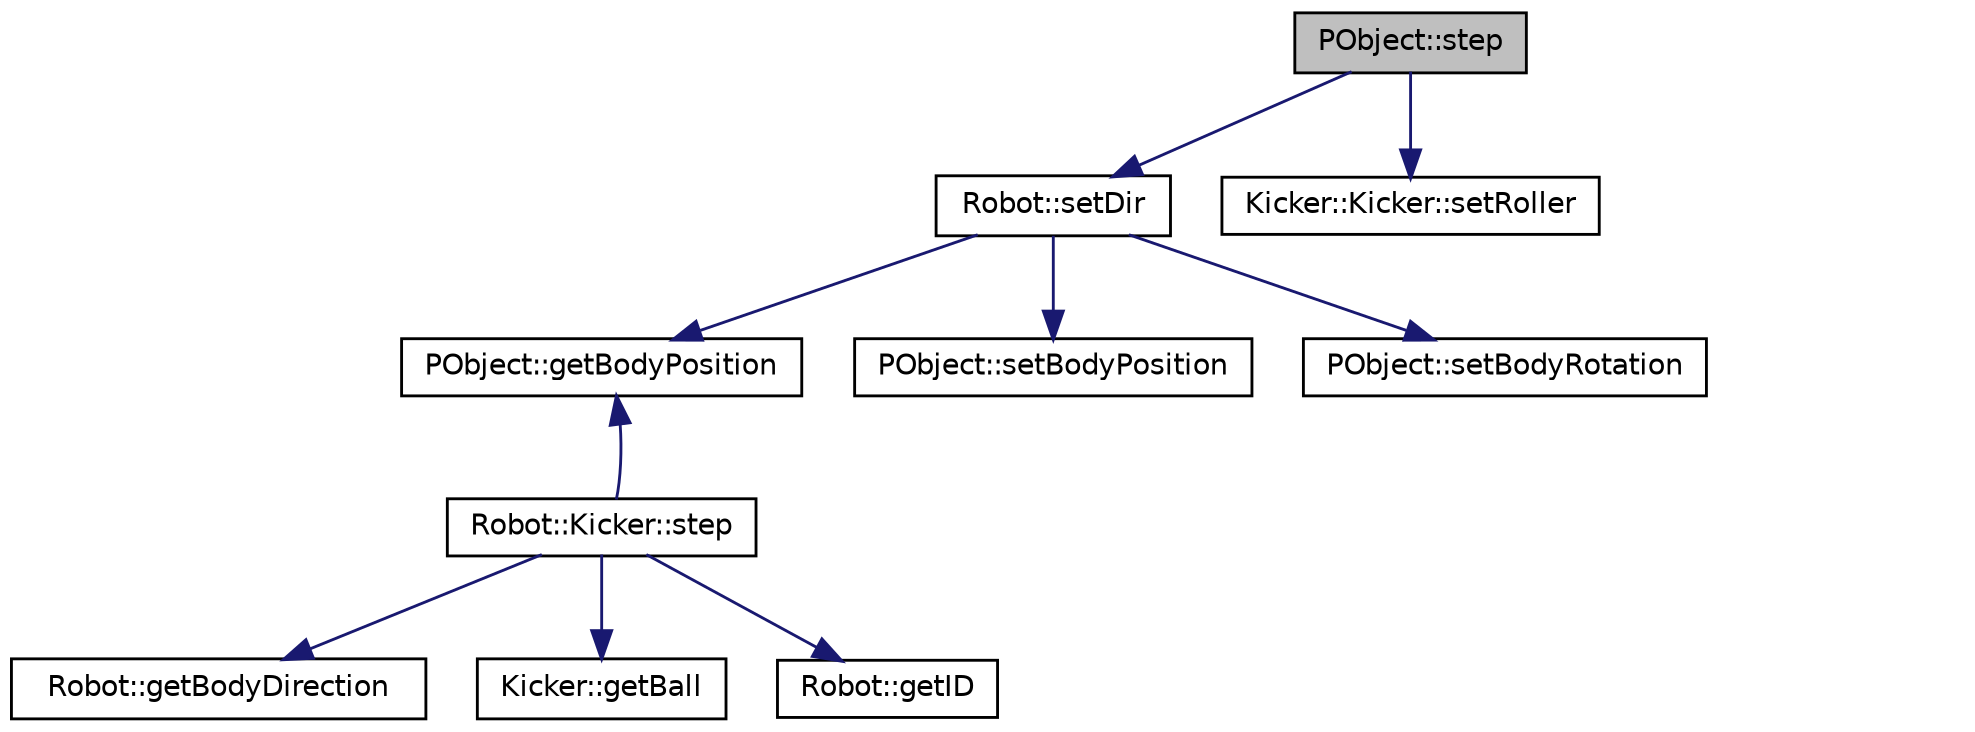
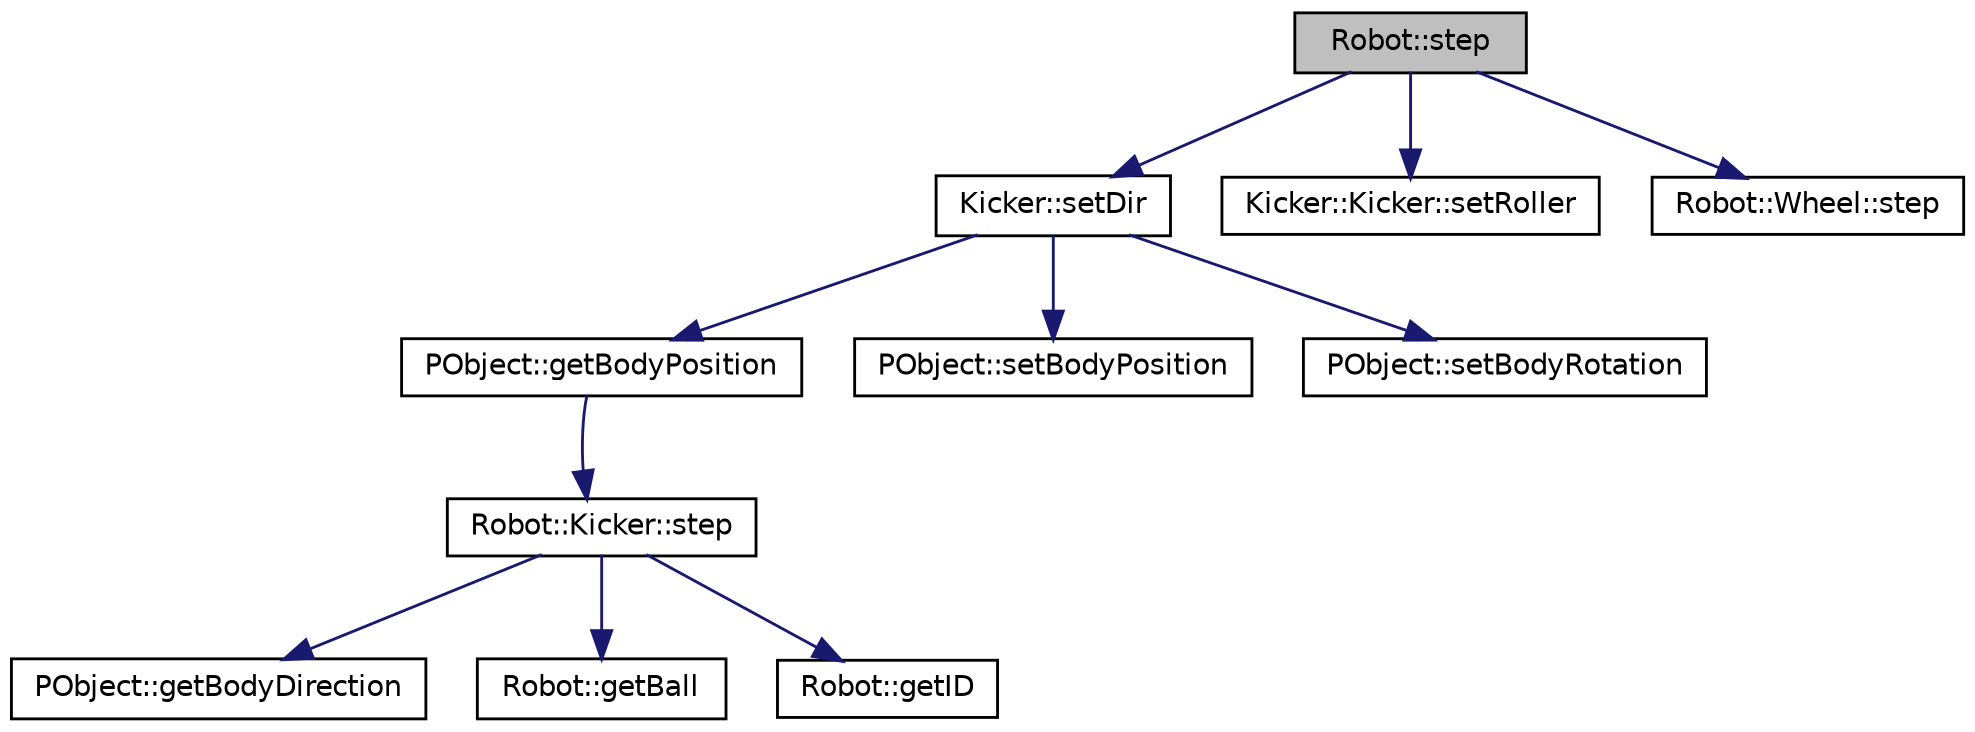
(1411, 43) -> (1411, 43)
(1053, 206) -> (1053, 206)
none -> (1808, 206)
(621, 462) -> (583, 433)
(219, 689) -> (219, 689)
(602, 689) -> (602, 689)
